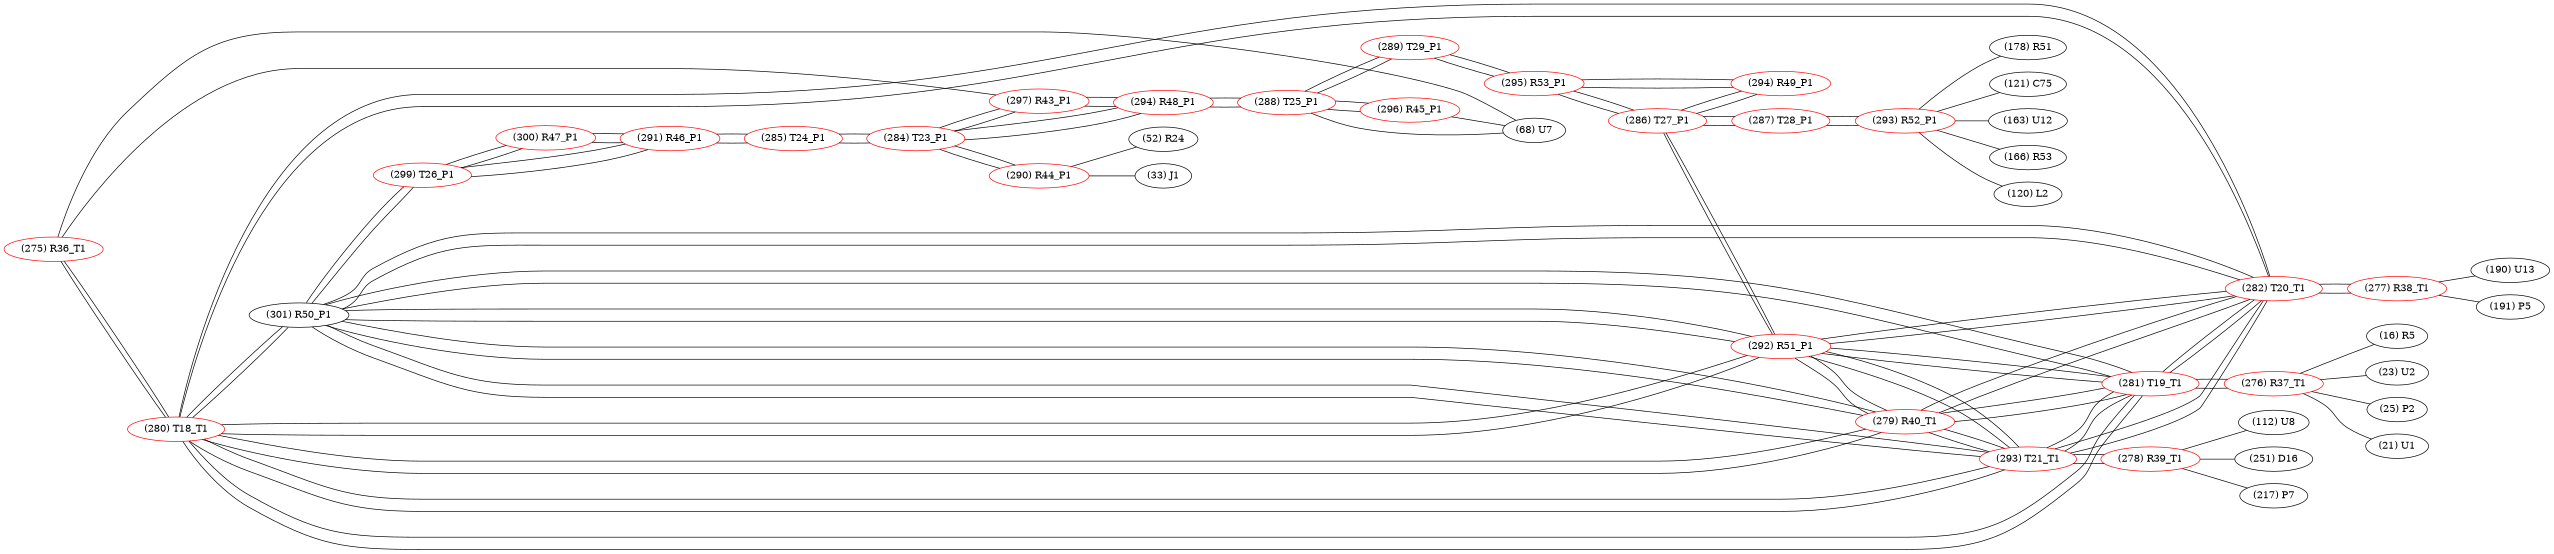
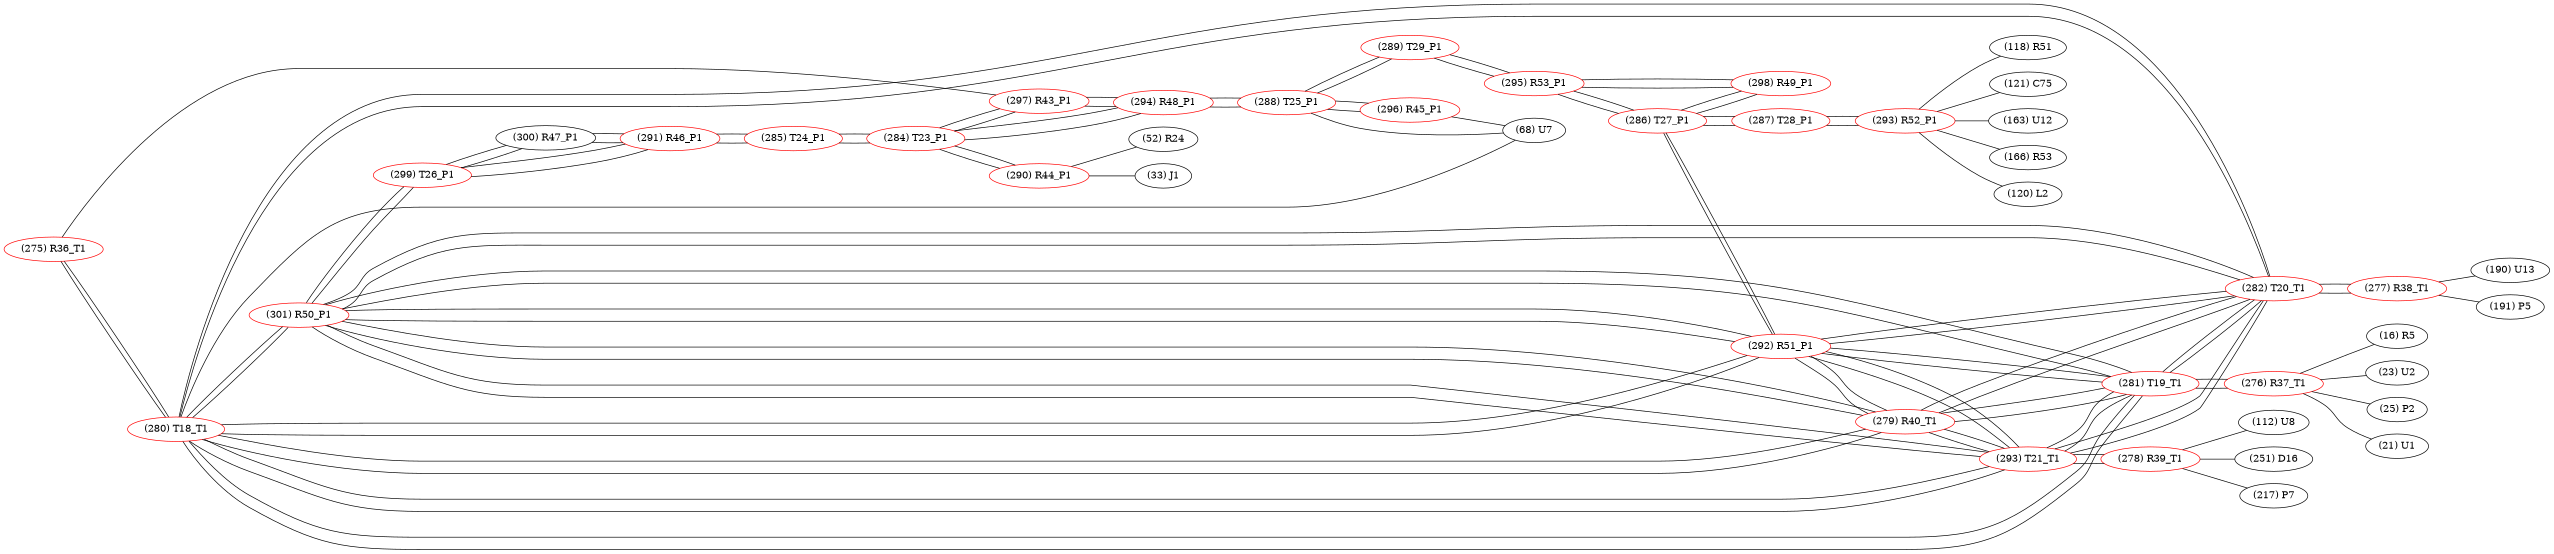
(743, 32) -> (804, 207)
(2028, 48) -> (2028, 48)
(1781, 84) -> (1781, 84)
(546, 138) -> (546, 138)
(299, 315) -> (299, 315)
